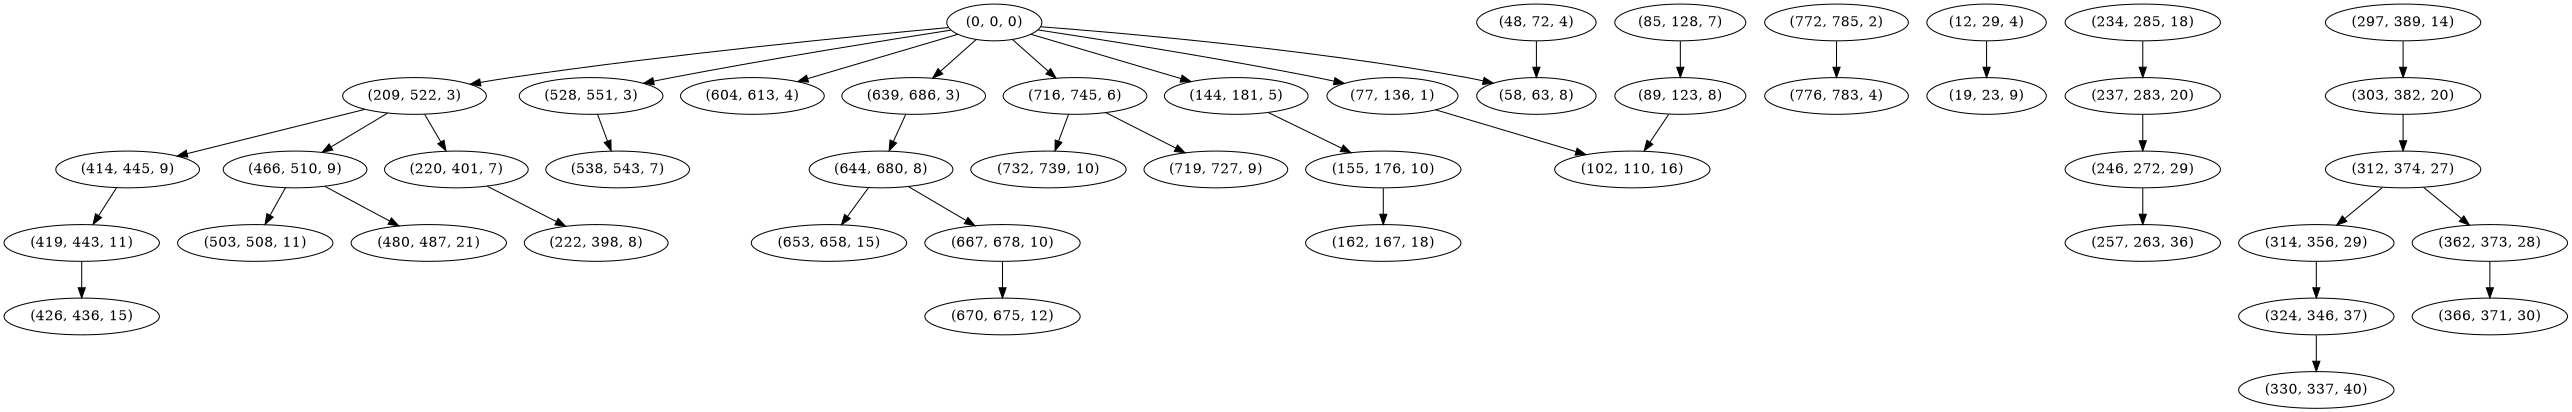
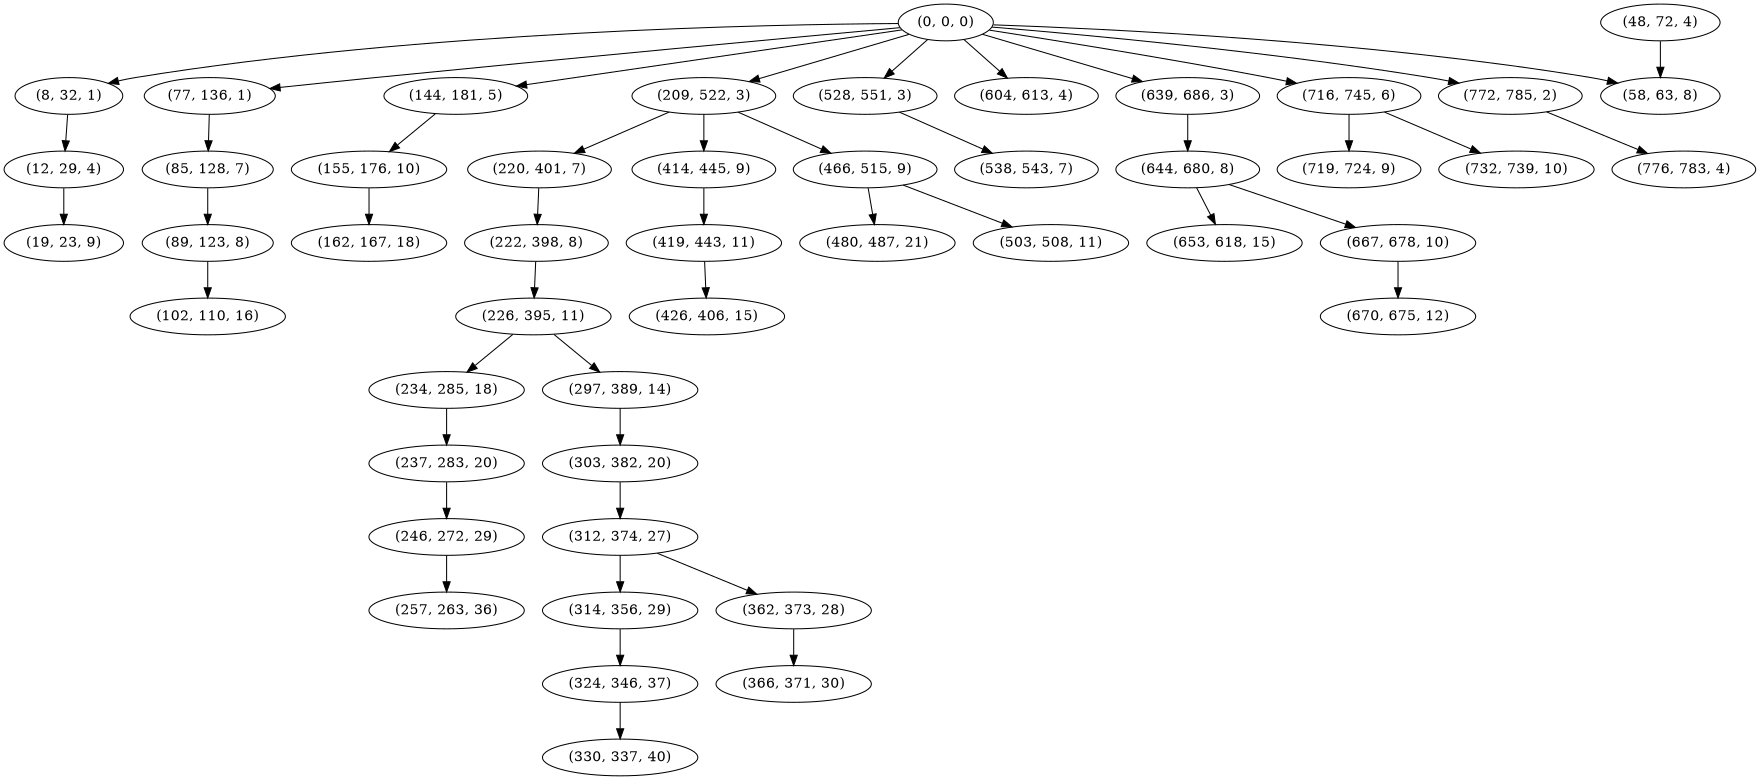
none -> (1221, 49)
none -> (69, 96)
(1506, 131) -> (209, 128)
(295, 169) -> (865, 169)
(1216, 169) -> (1349, 169)
(829, 243) -> (1224, 243)
(82, 316) -> (707, 316)
none -> (533, 316)
